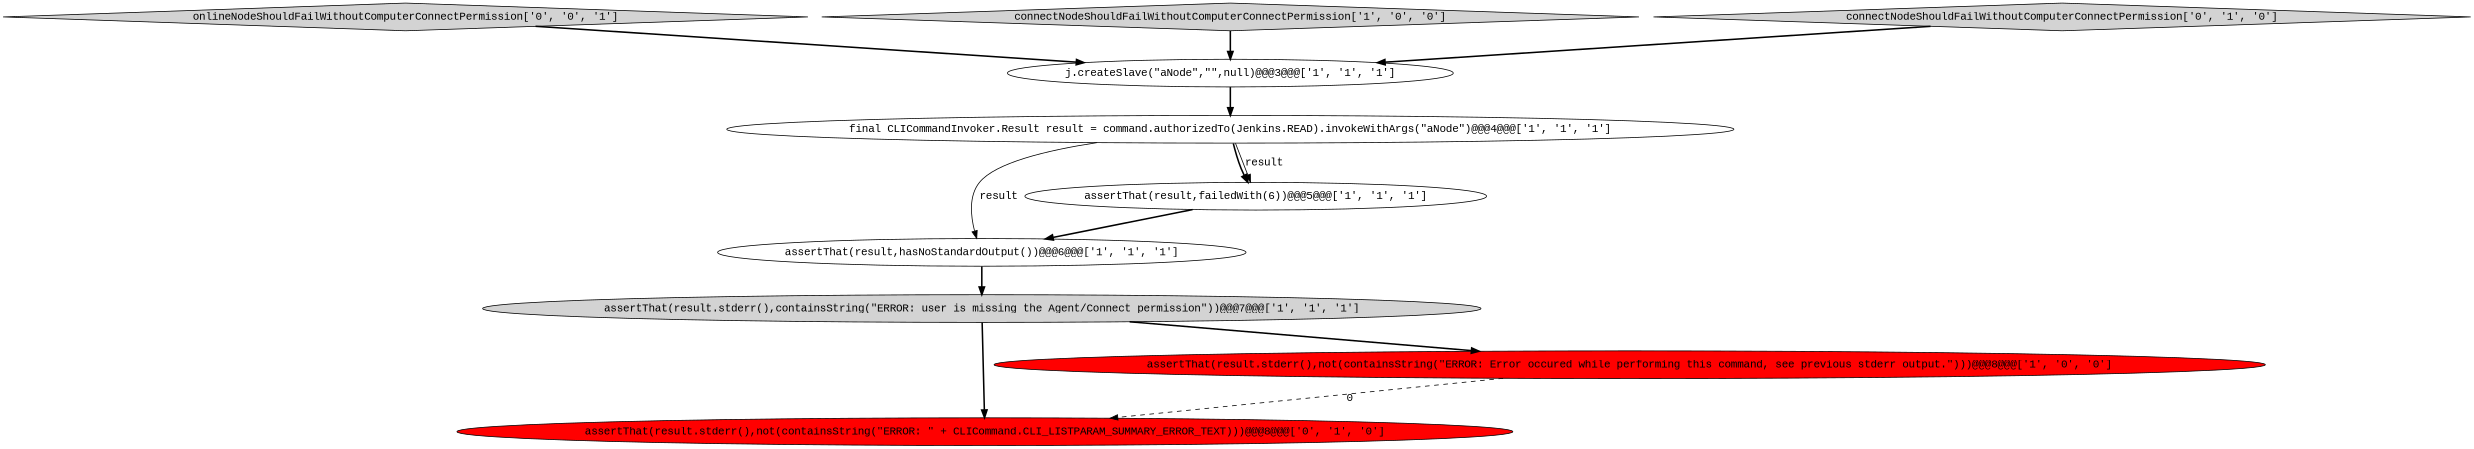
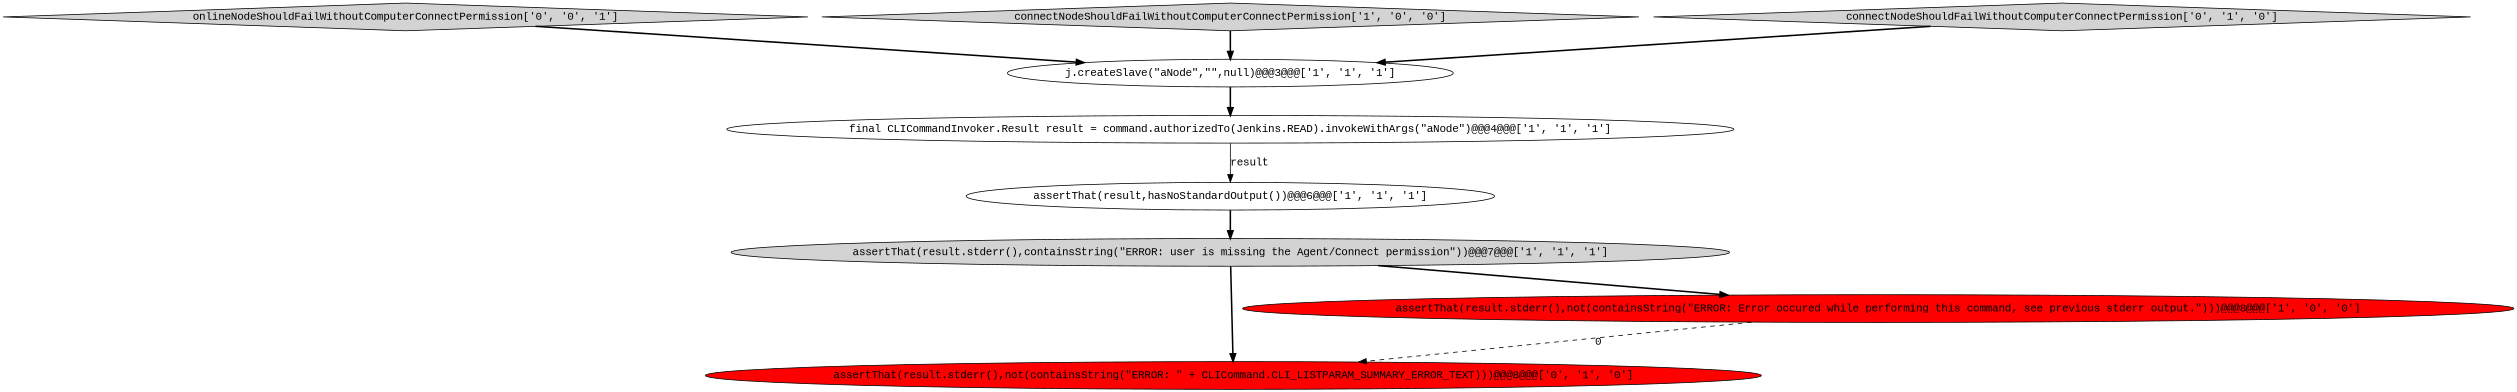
(1256, 196) -> none
